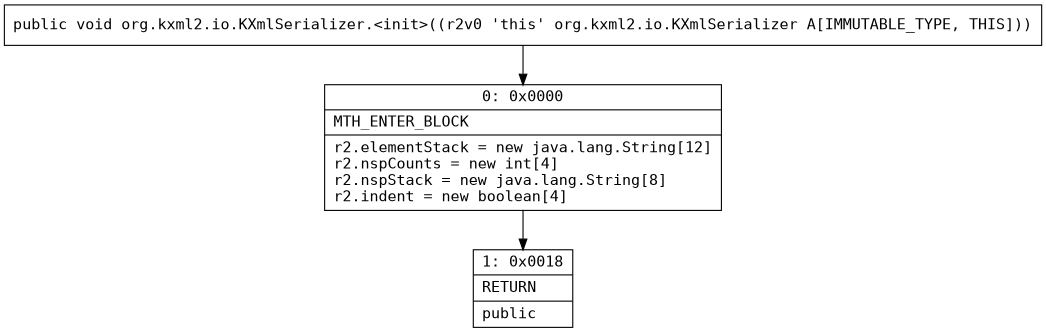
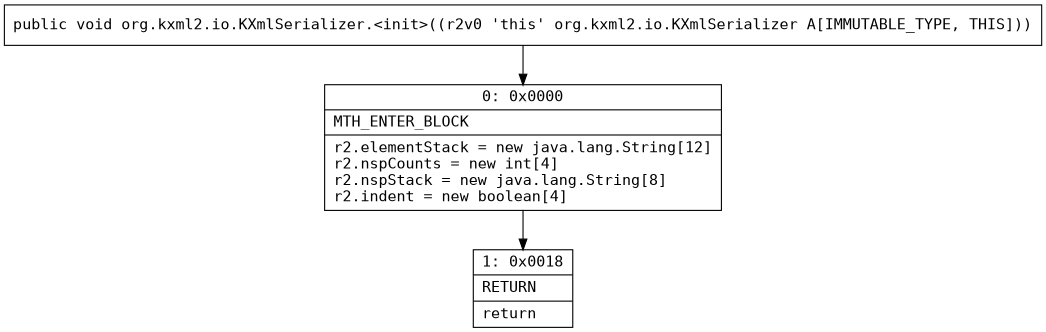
(509, 314) -> (509, 314)
